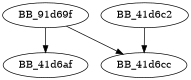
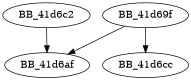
(46, 15) -> (146, 15)
(144, 37) -> (47, 37)
